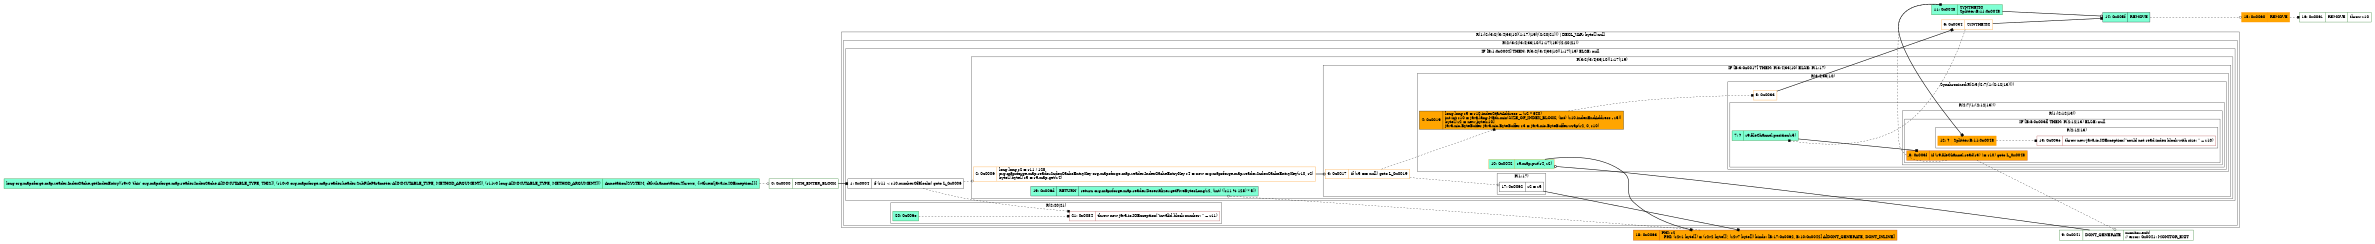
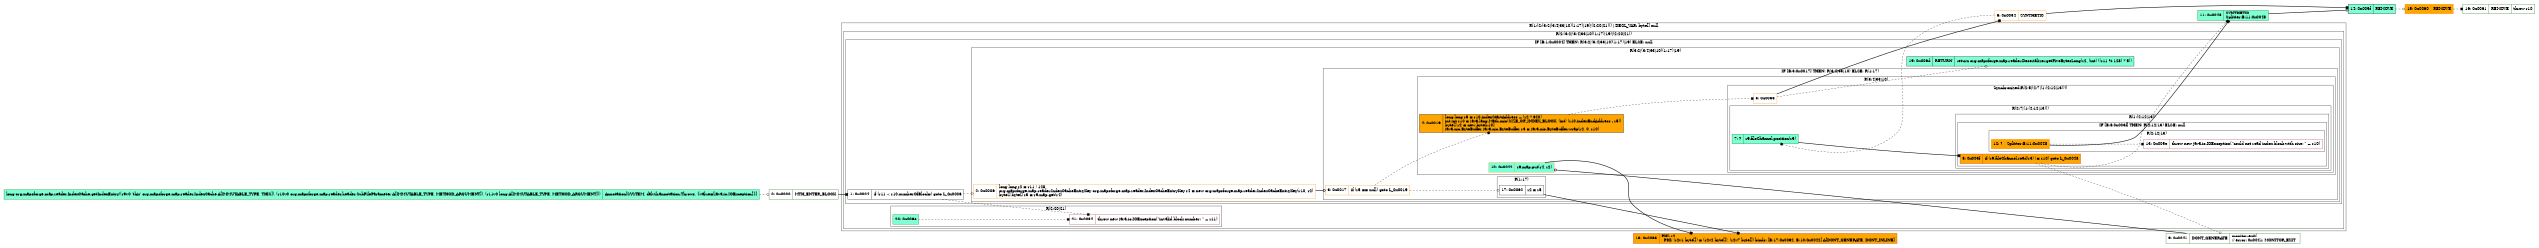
(1910, 60) -> (2152, 120)
(1465, 212) -> (1881, 82)
